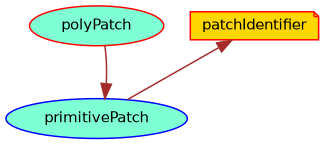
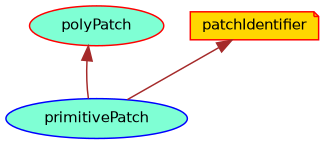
(106, 65) -> (87, 80)
